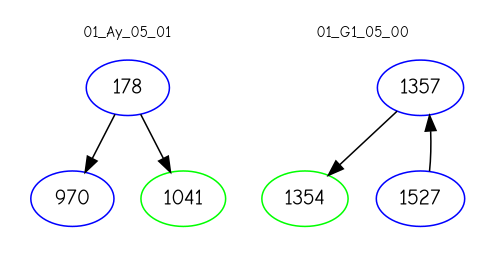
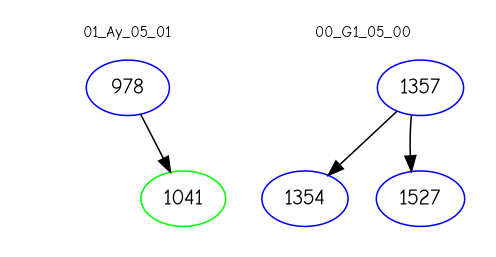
(364, 33) -> (364, 33)
(128, 88) -> (128, 88)
(431, 151) -> (410, 135)
(72, 199) -> none
(305, 199) -> (305, 199)
